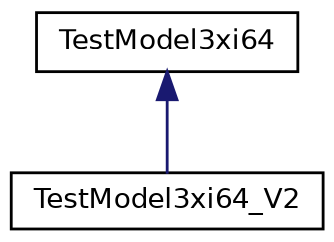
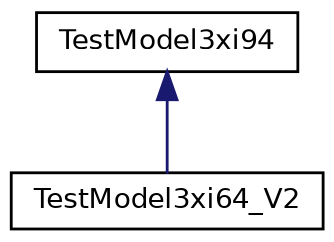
(167, 42) -> (167, 42)
